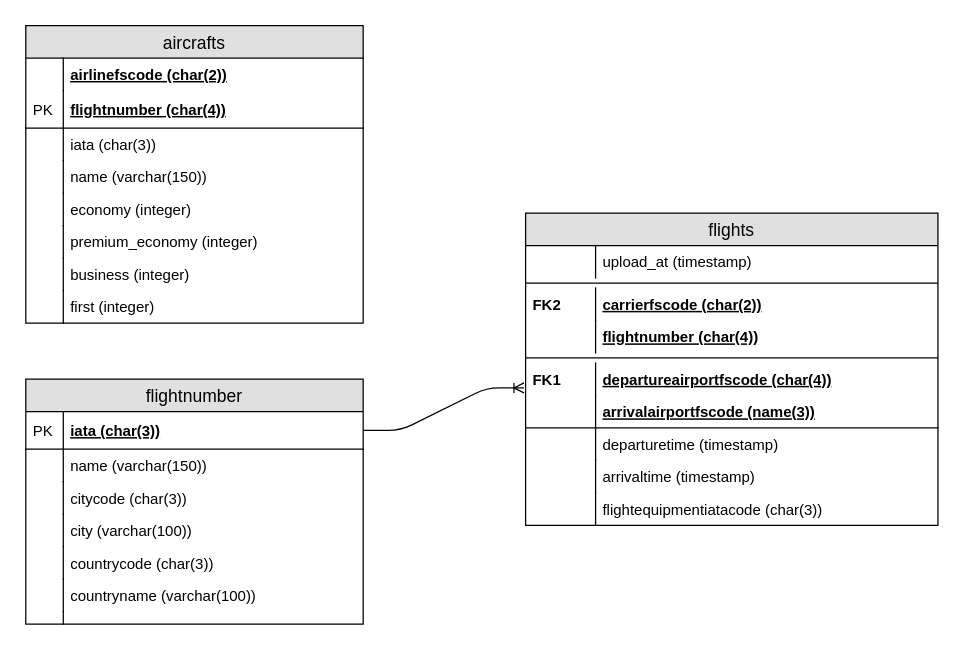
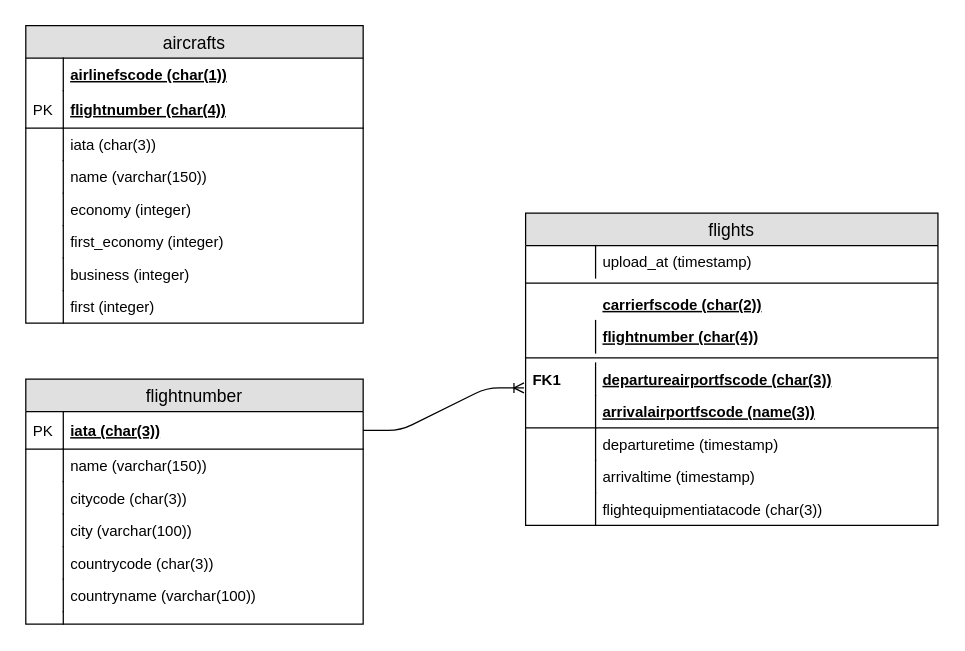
(159, 75) -> (159, 75)
(171, 243) -> (163, 243)
(561, 304) -> none
(733, 380) -> (733, 380)
